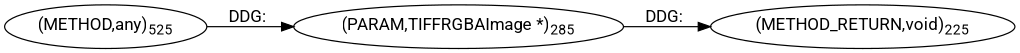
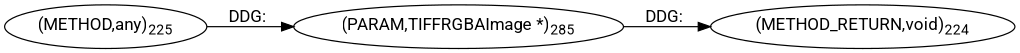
(161, 25) -> (161, 25)
(957, 25) -> (957, 25)
